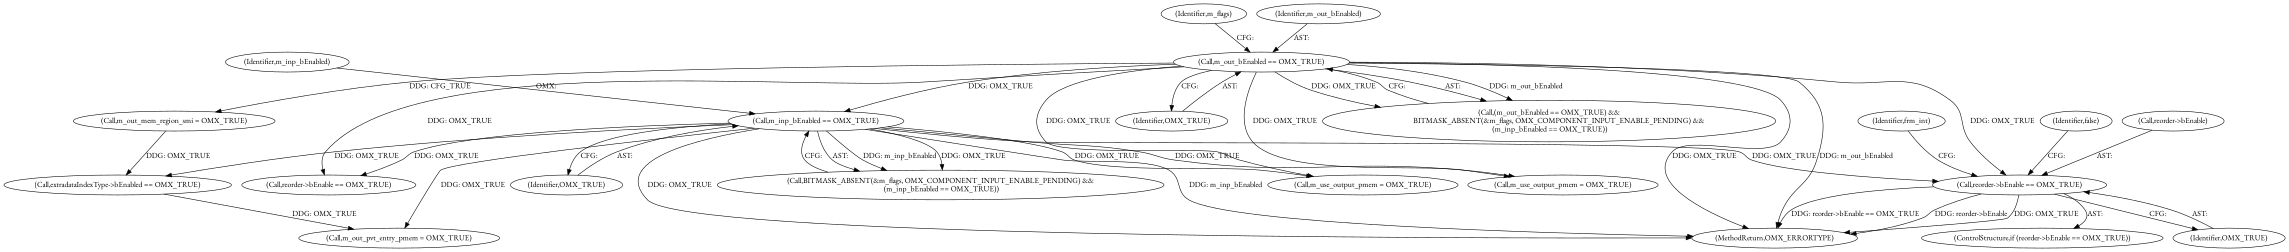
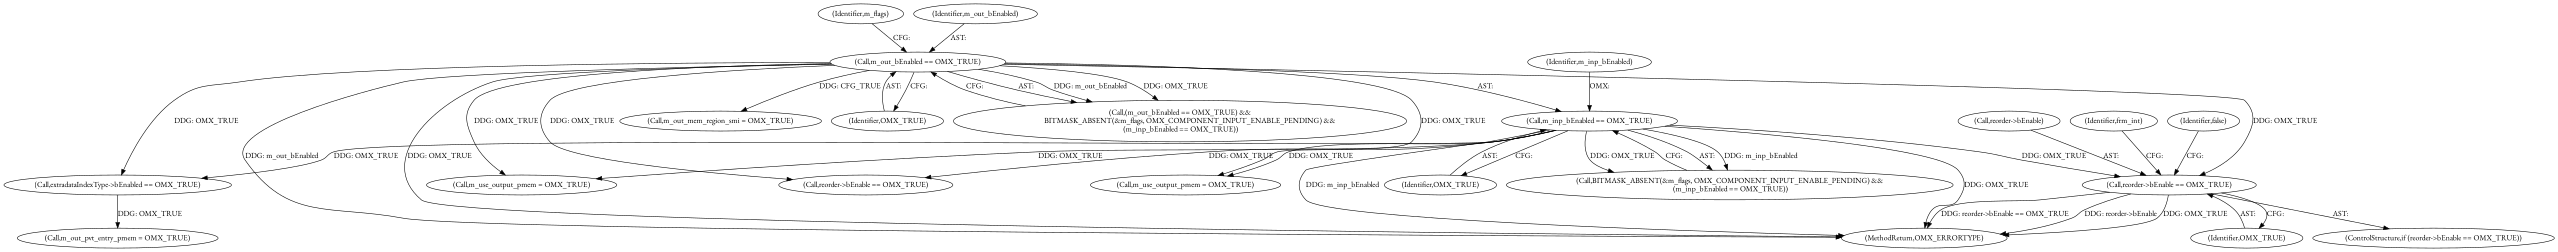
(1001, 86) -> (1486, 86)
(566, 150) -> none
(148, 151) -> (457, 68)
